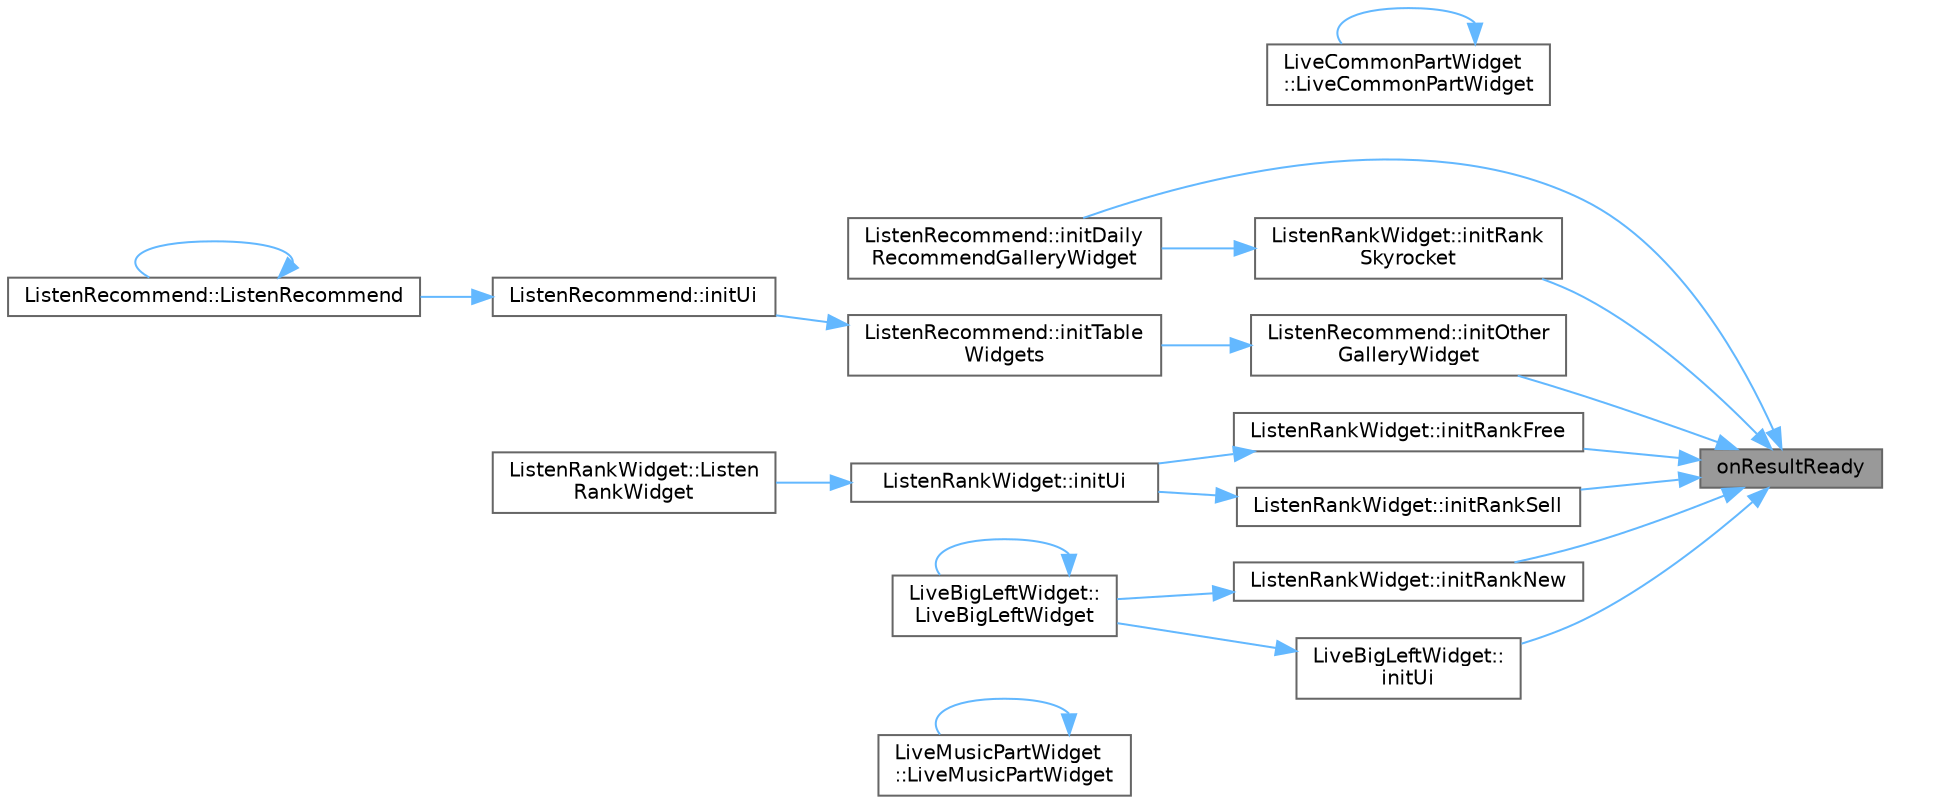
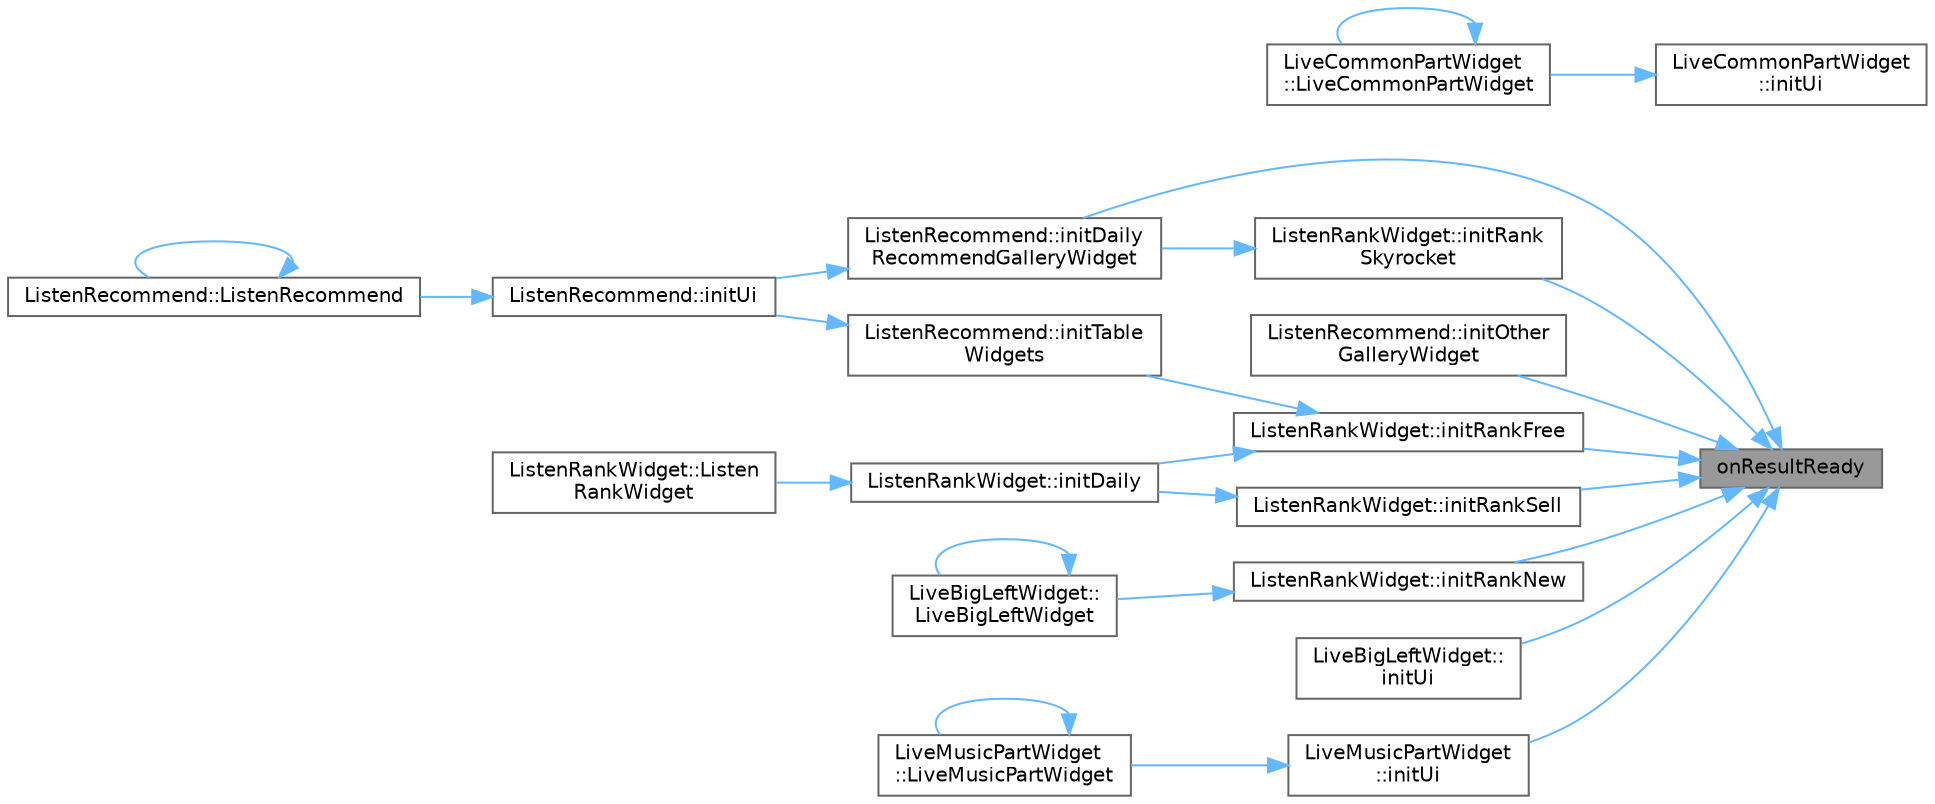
none -> (1791, 75)
none -> (802, 275)
(1196, 345) -> (1222, 392)
(1005, 483) -> (1005, 483)
(1197, 636) -> none
none -> (1409, 765)
